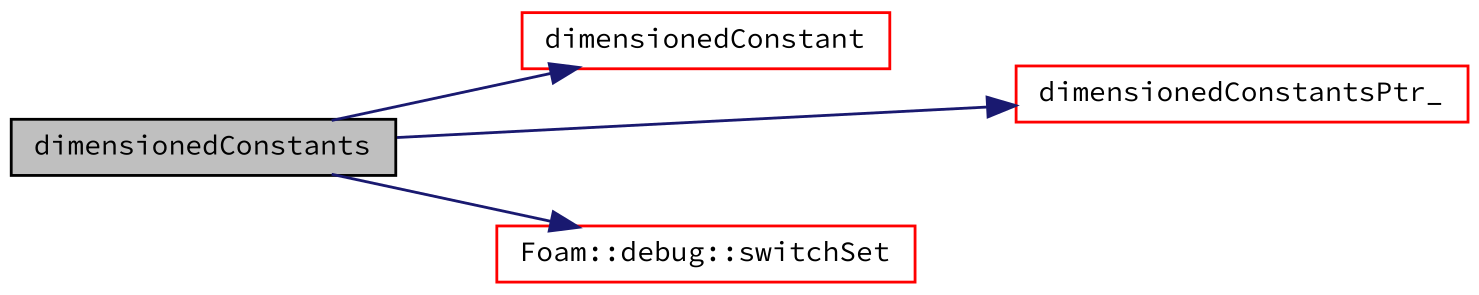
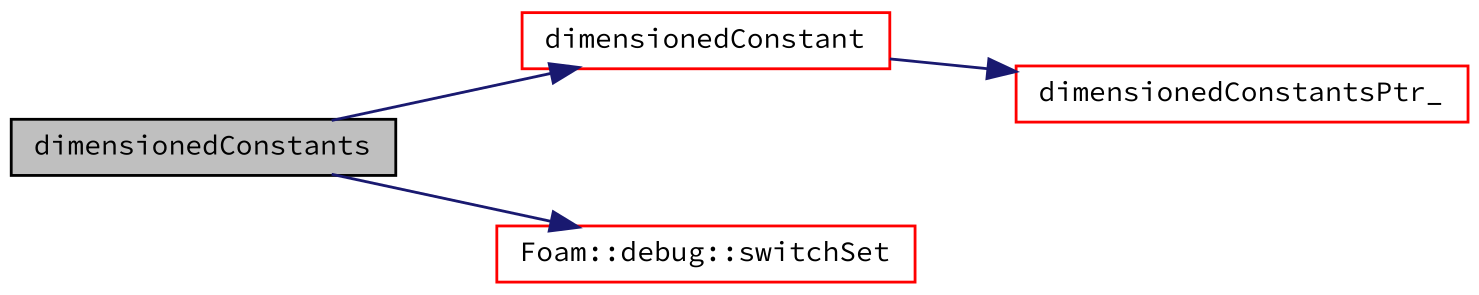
(692, 122) -> (938, 64)
